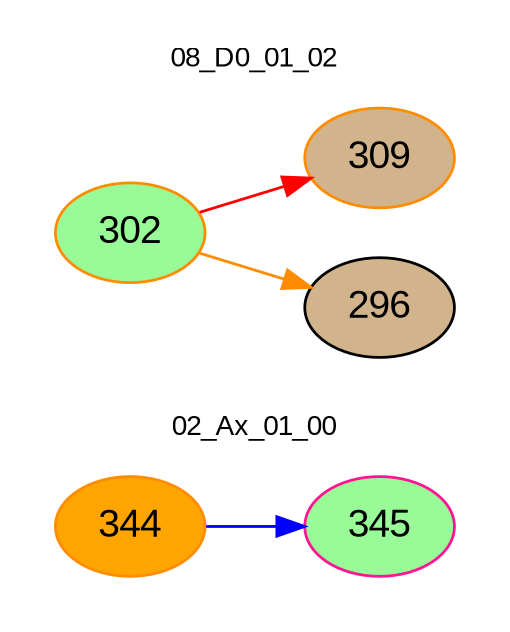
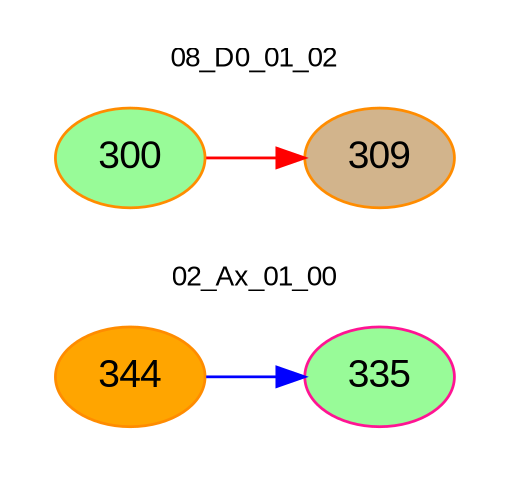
(130, 233) -> (130, 158)
(380, 308) -> none
(380, 526) -> (380, 377)
